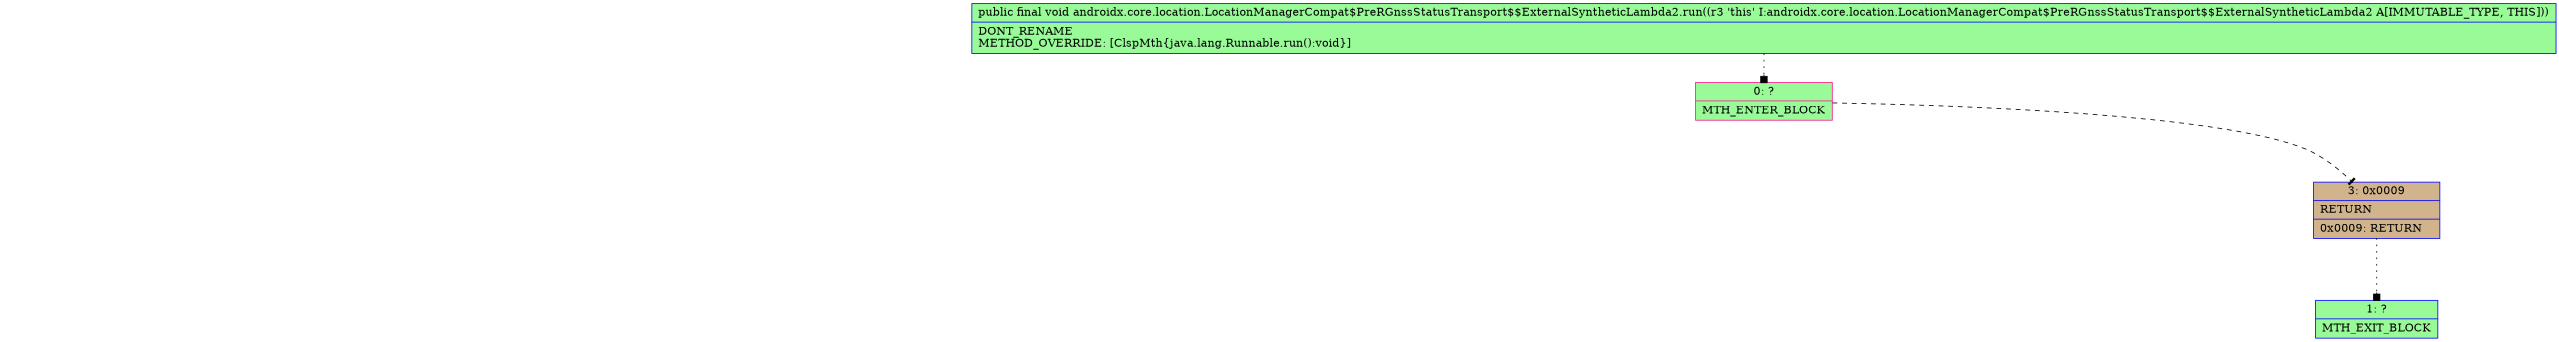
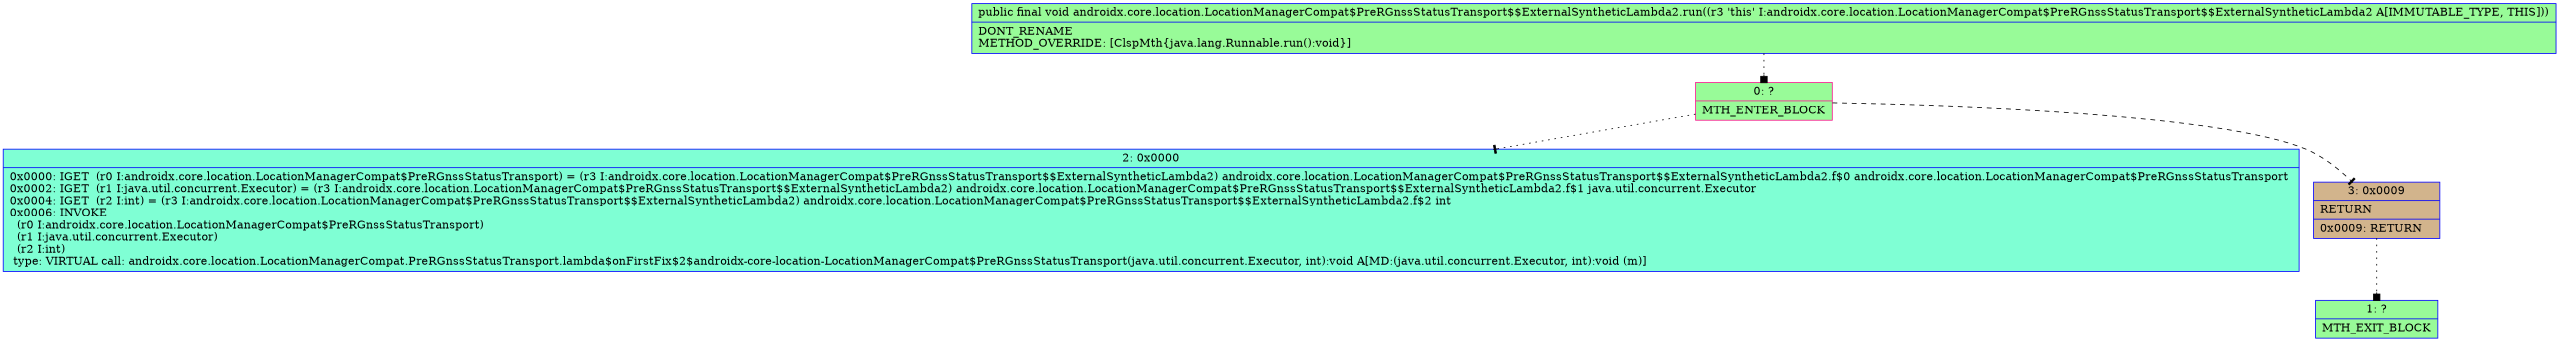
none -> (1151, 210)
